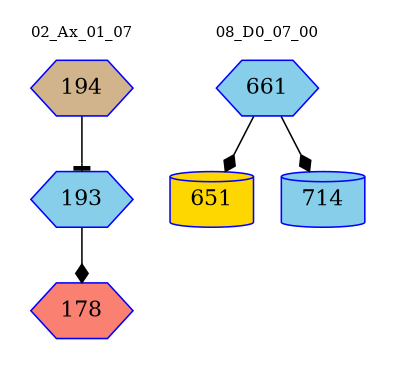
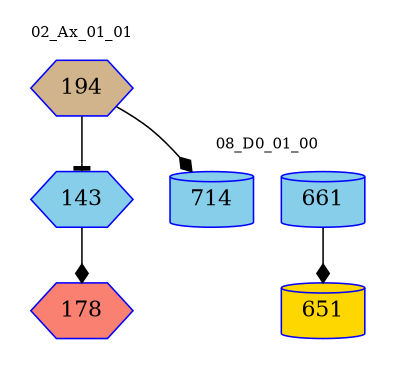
(82, 33) -> (82, 33)
(267, 33) -> (267, 145)
(267, 88) -> (323, 199)
(291, 136) -> (136, 118)
(82, 199) -> (82, 199)
